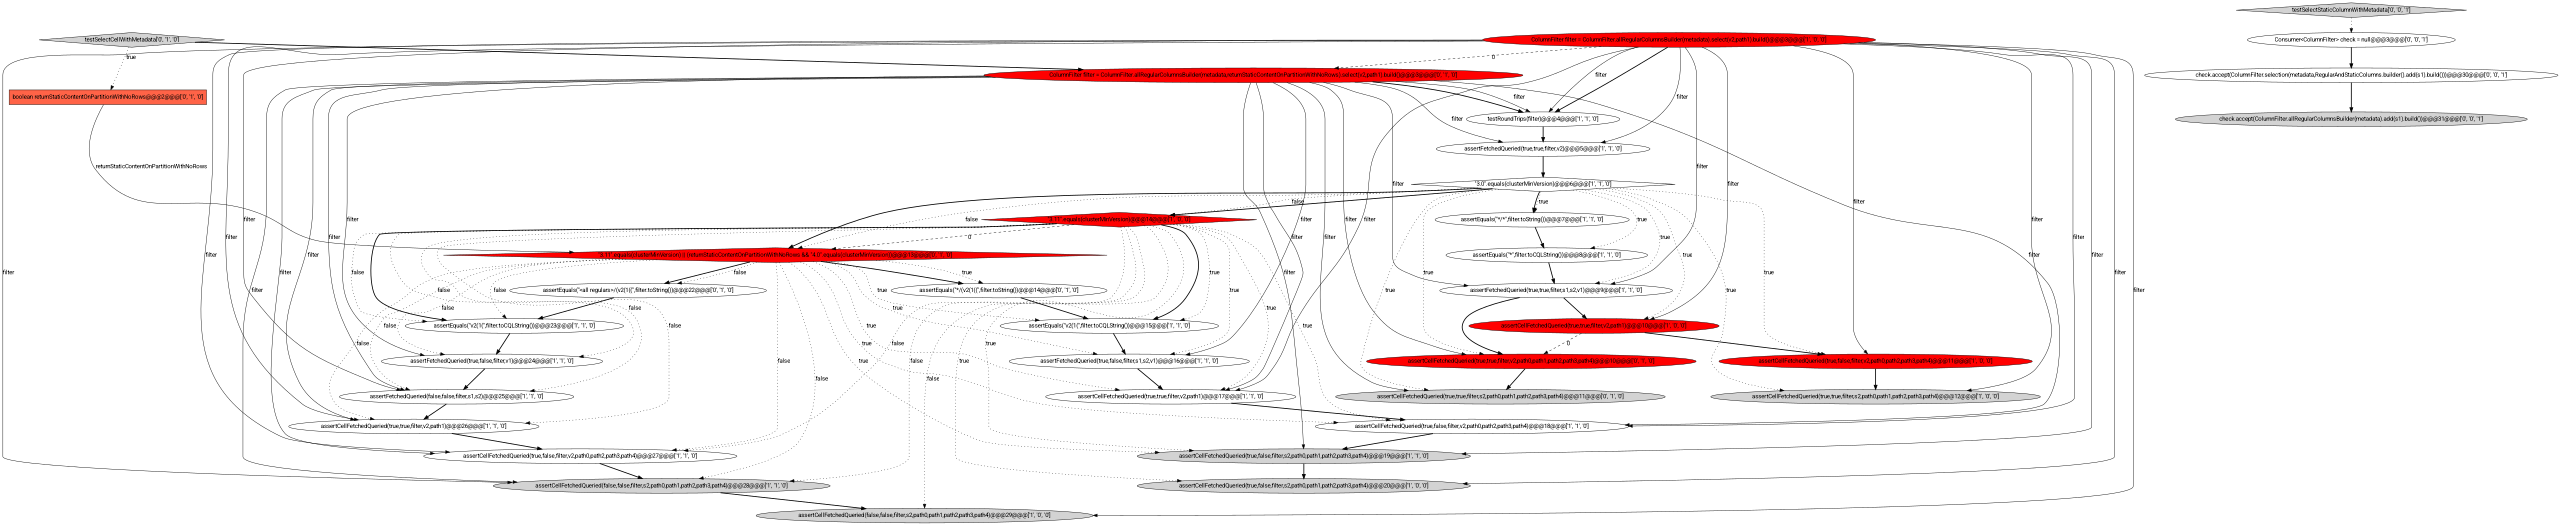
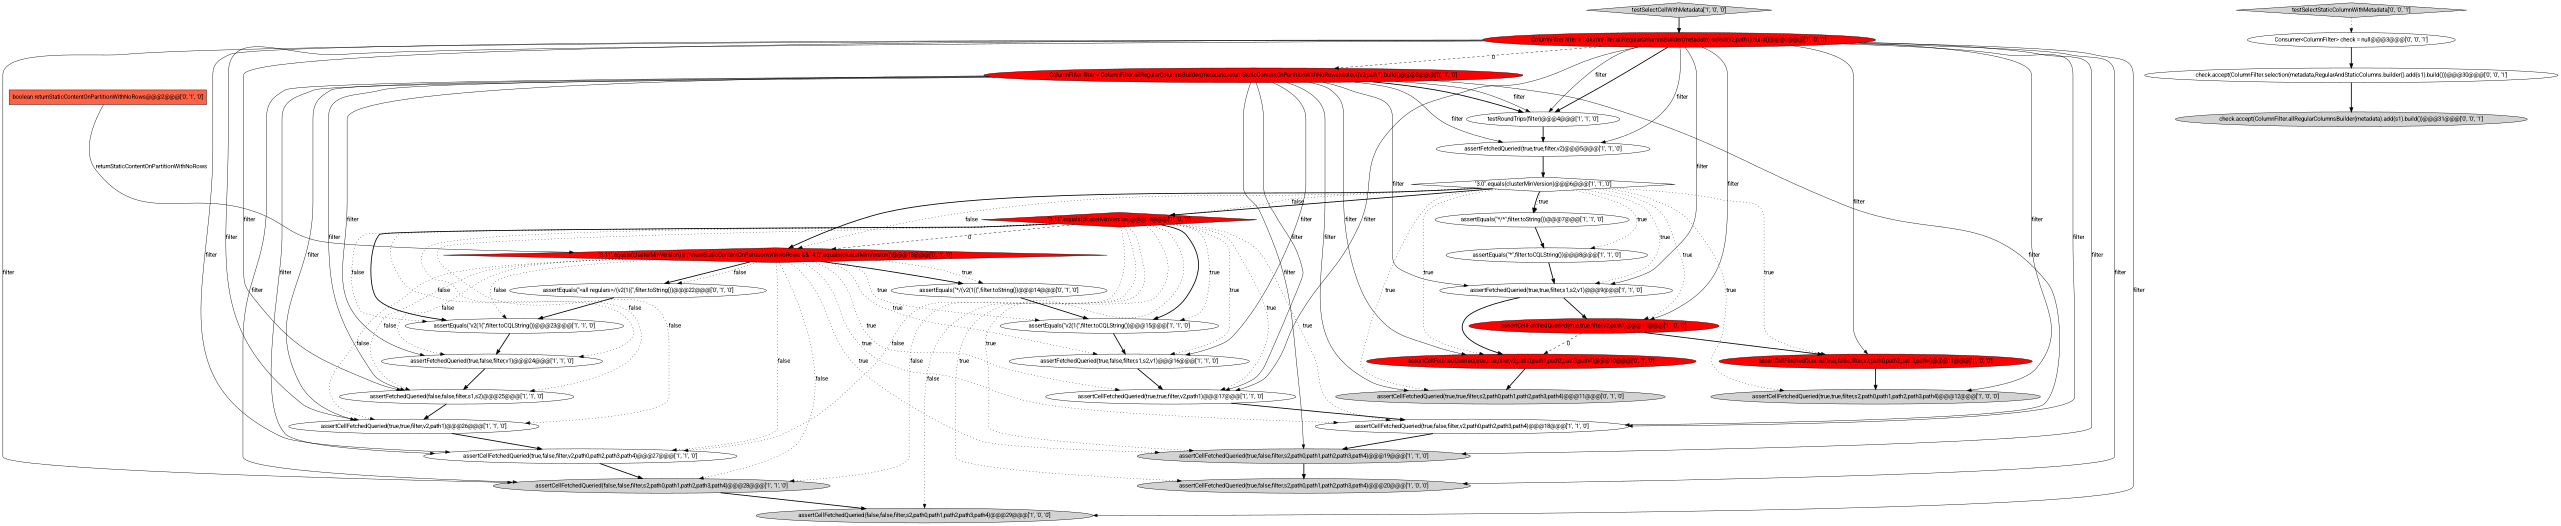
none -> (1679, 10)
(132, 40) -> none
